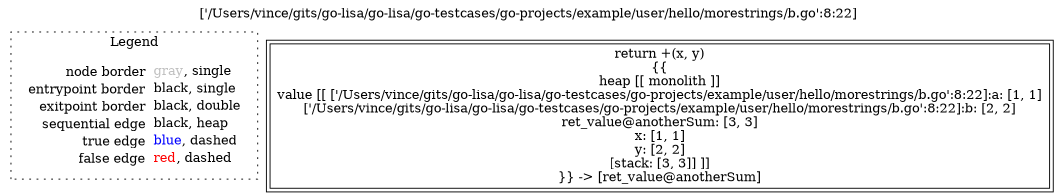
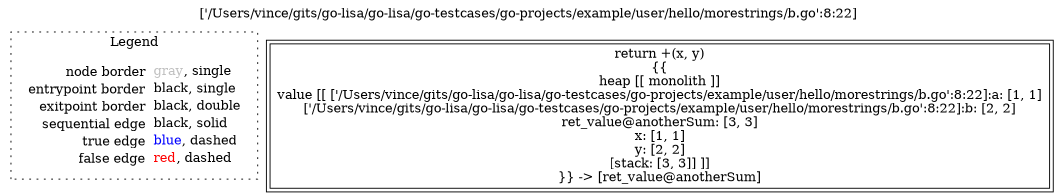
(208, 123) -> (208, 123)
